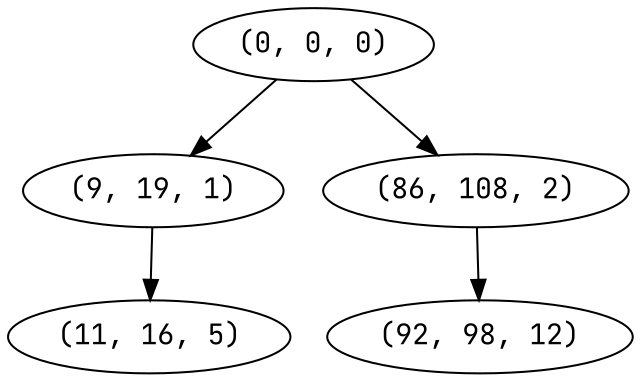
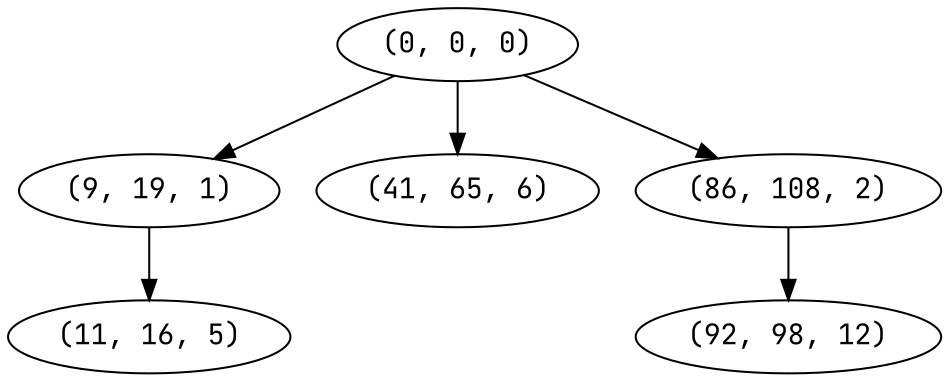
none -> (458, 191)
